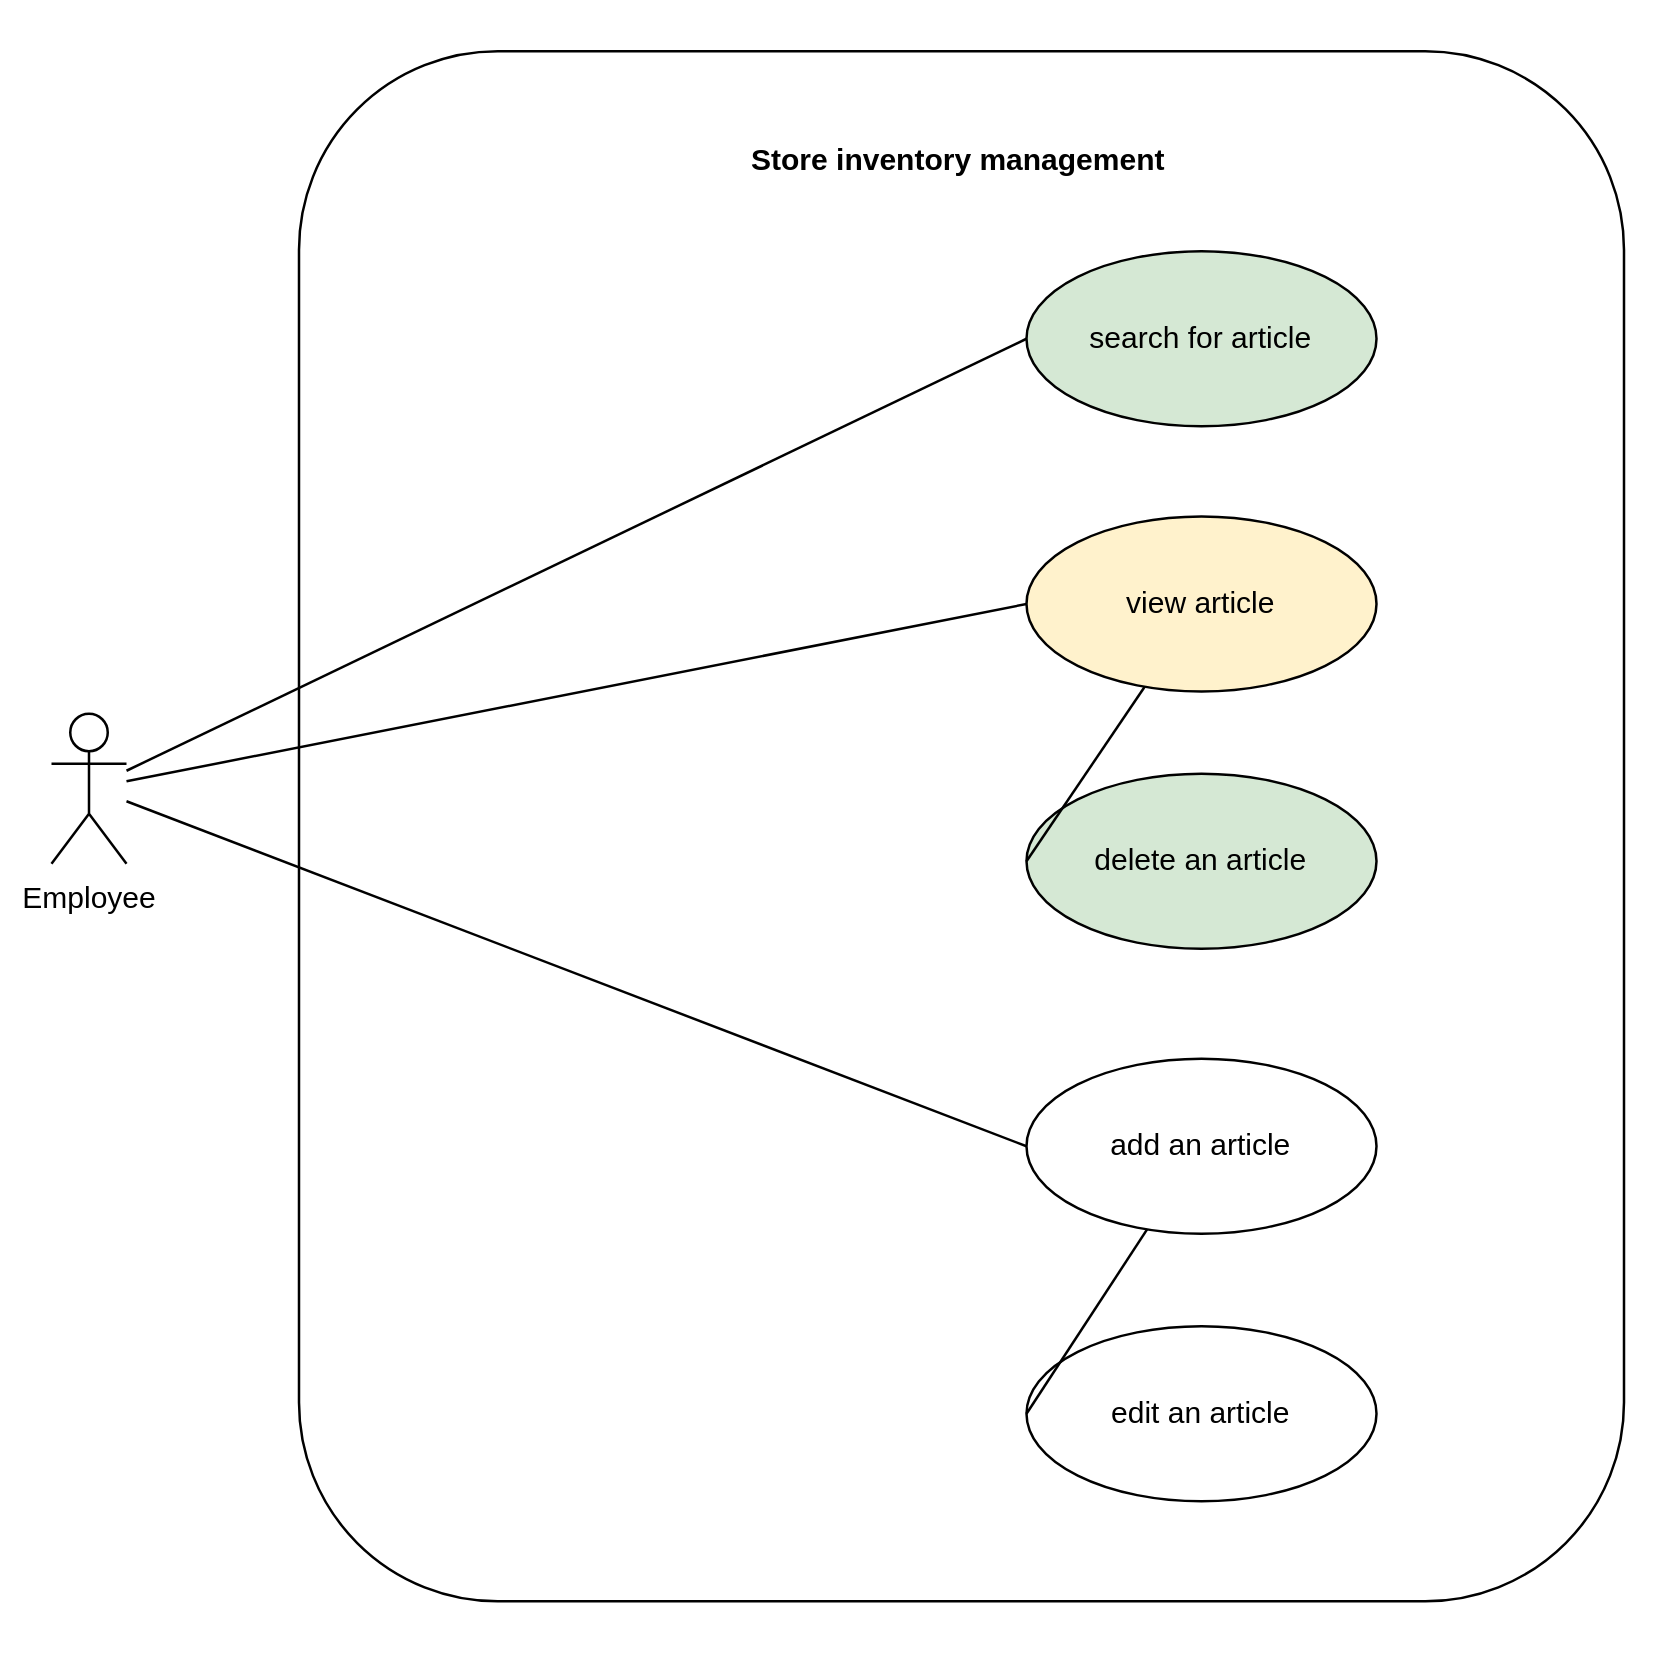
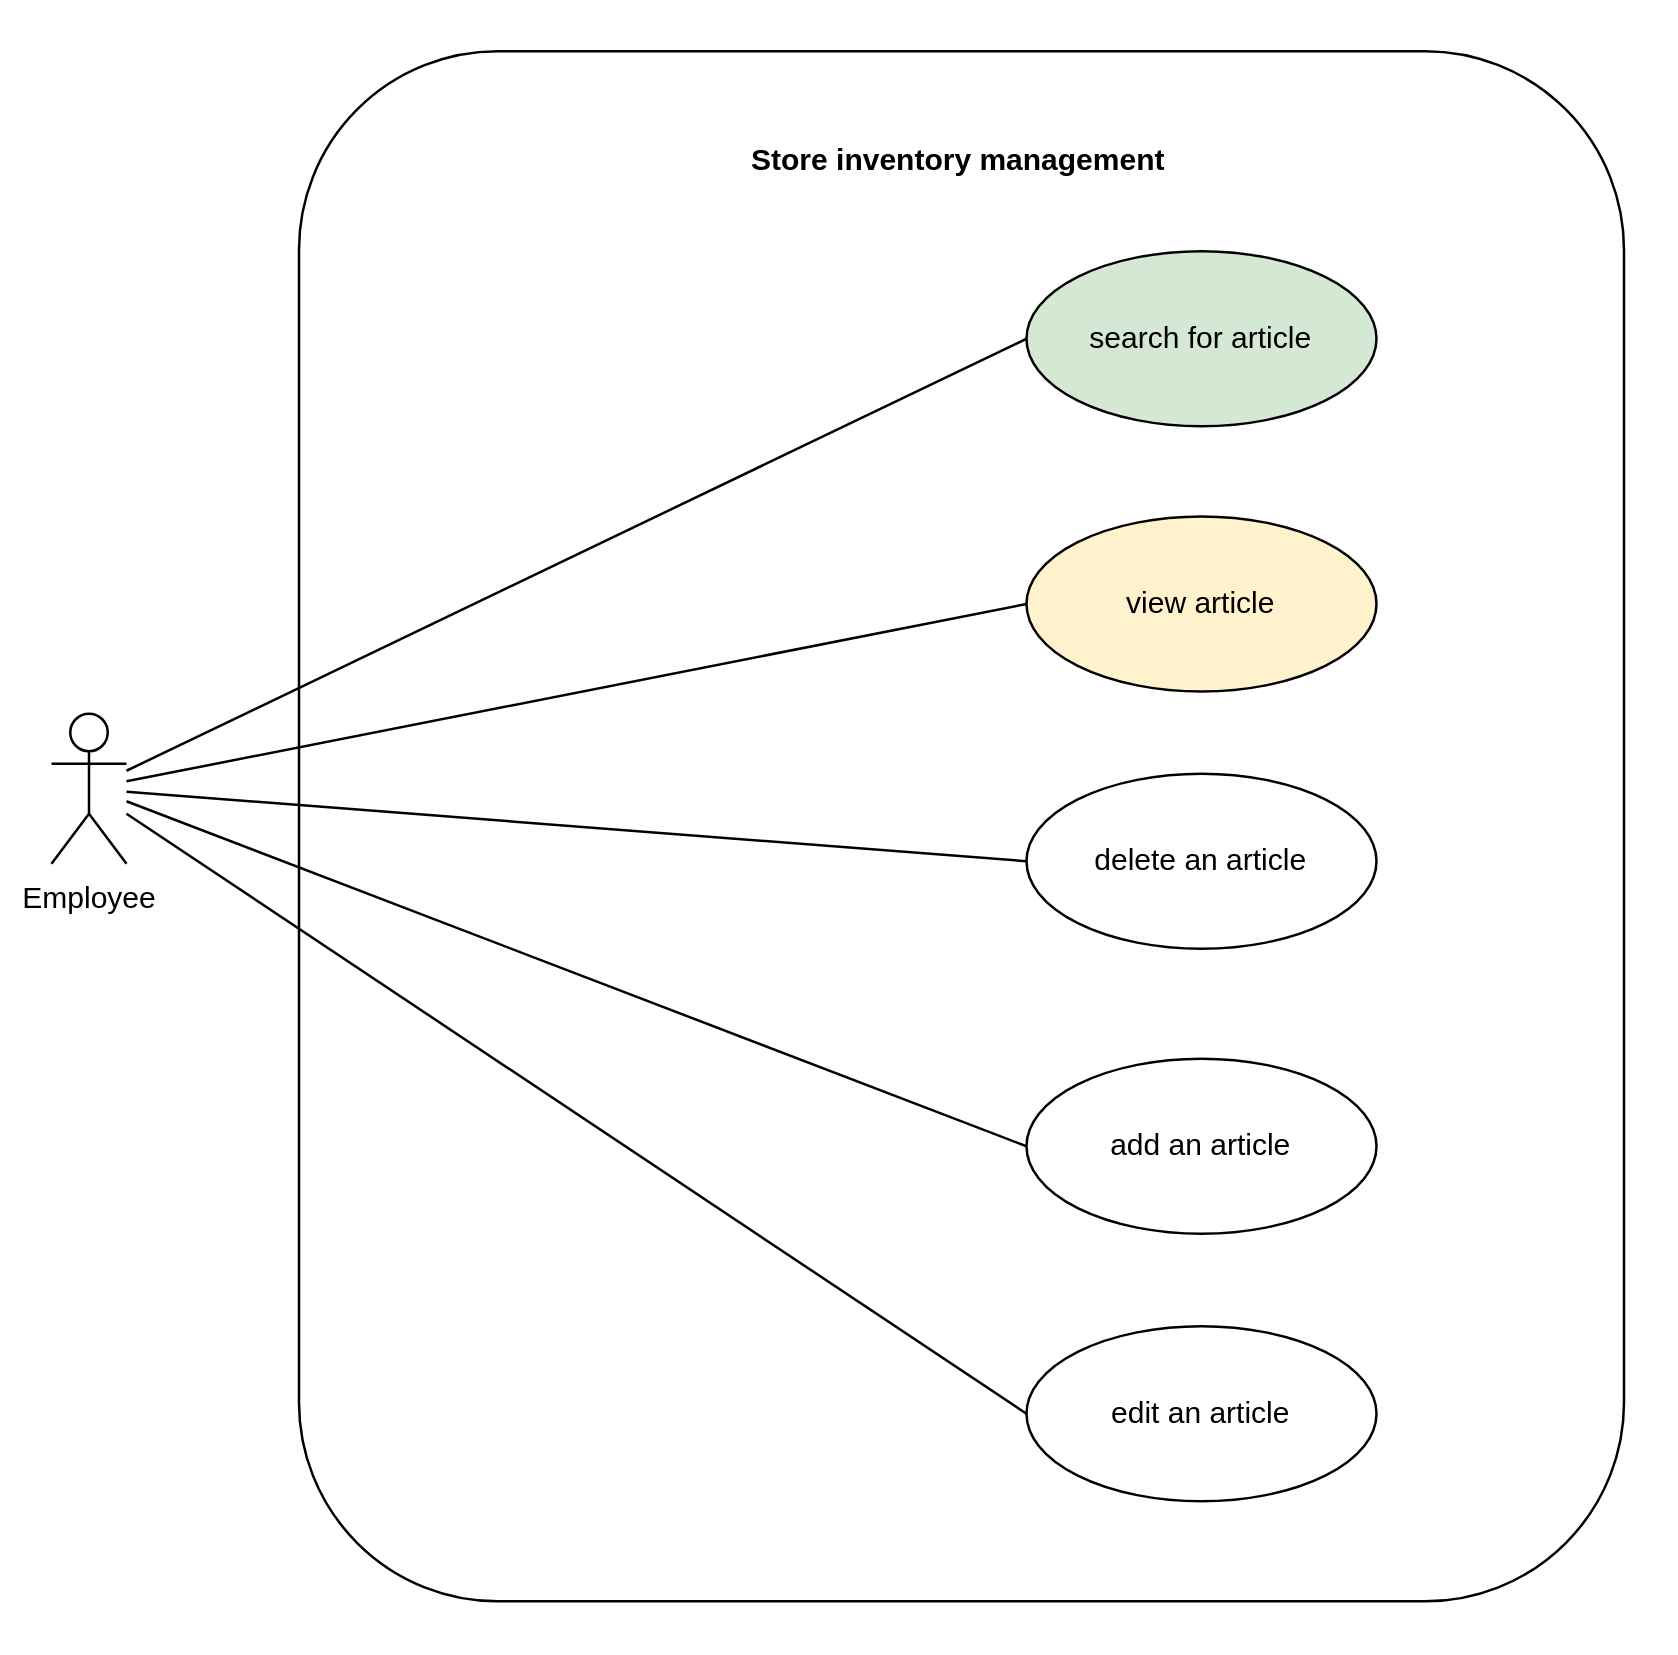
(1085, 774) -> (576, 826)
(1201, 861) -> (1201, 861)
(1087, 1322) -> (577, 1114)
